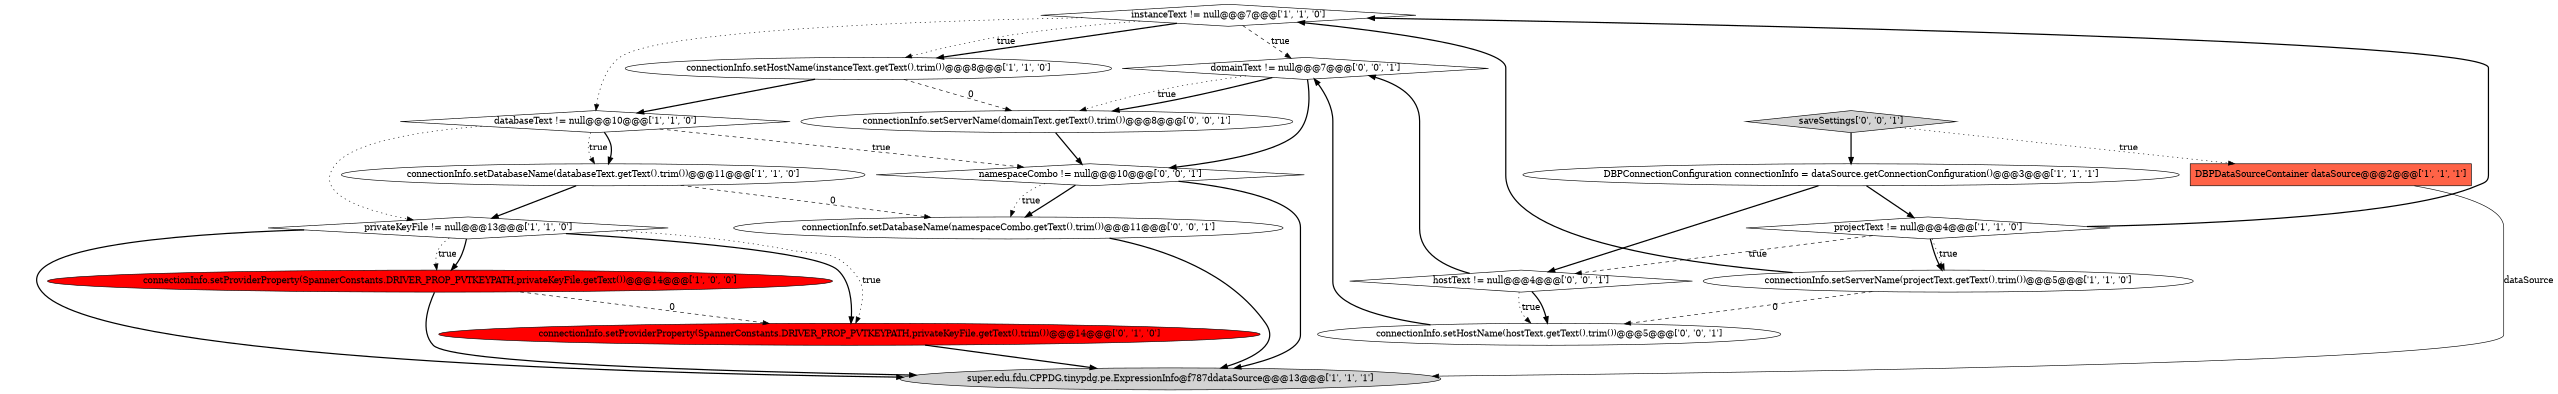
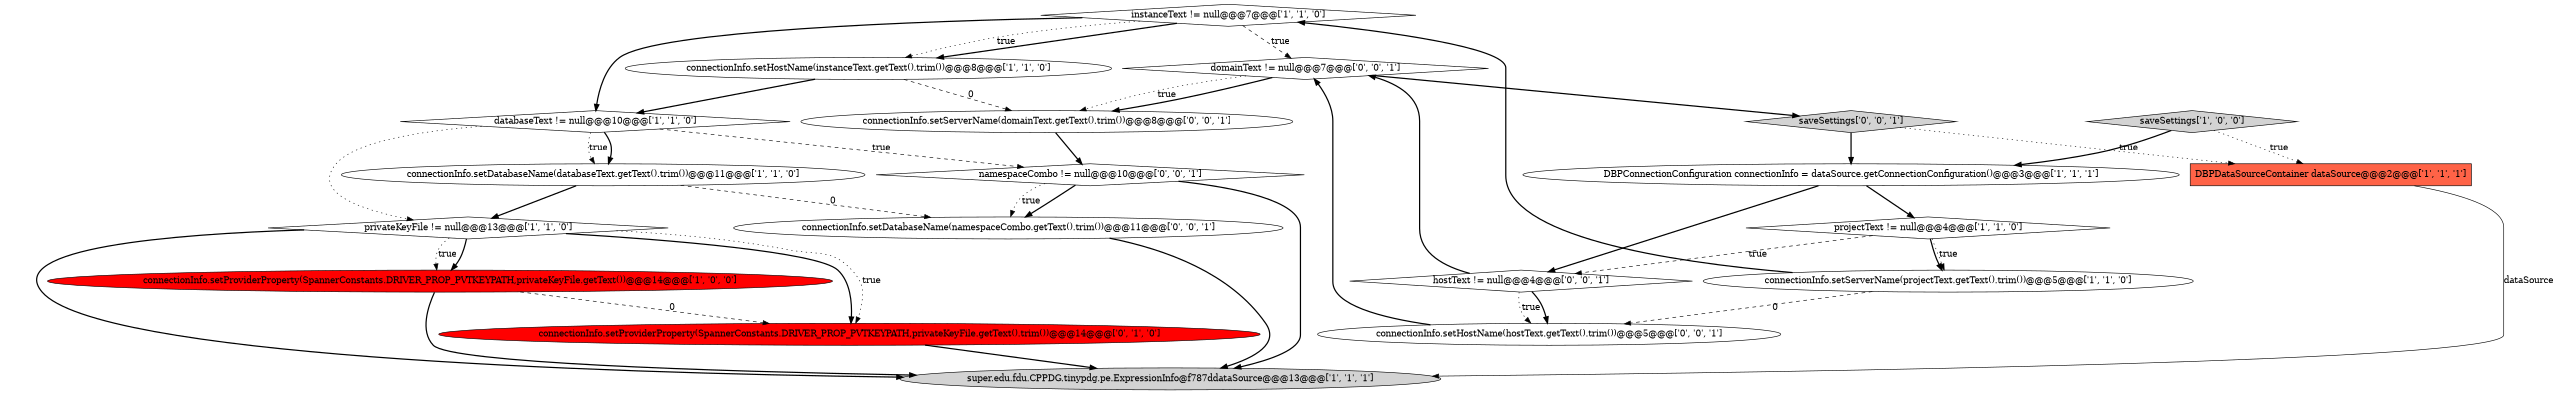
(823, 28) -> (823, 28)
(2191, 40) -> none
none -> (2192, 122)
(1266, 149) -> (1583, 95)
